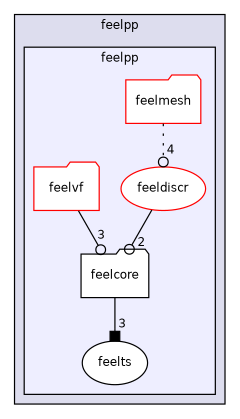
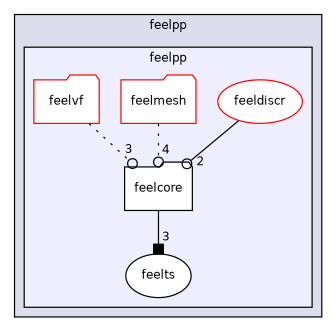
(163, 140) -> (158, 140)
(88, 228) -> (109, 142)
